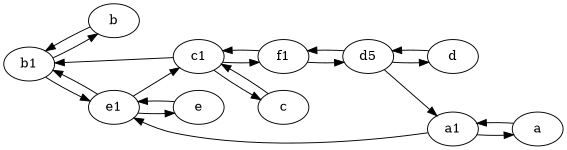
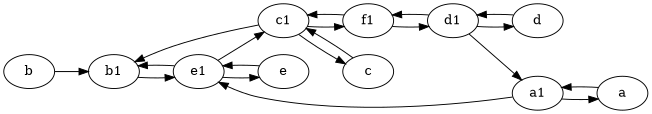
(72, 49) -> none
(368, 56) -> (453, 21)
